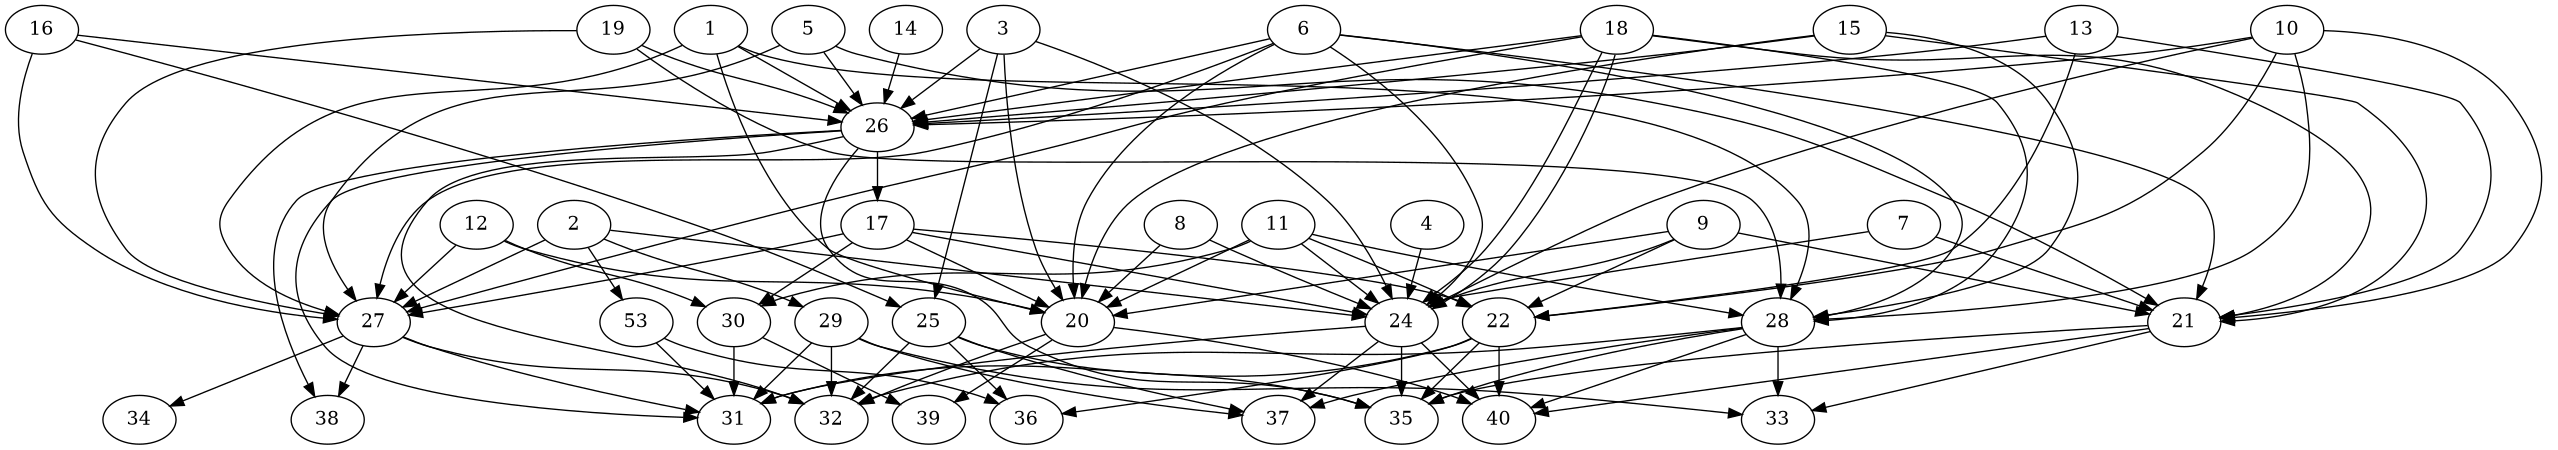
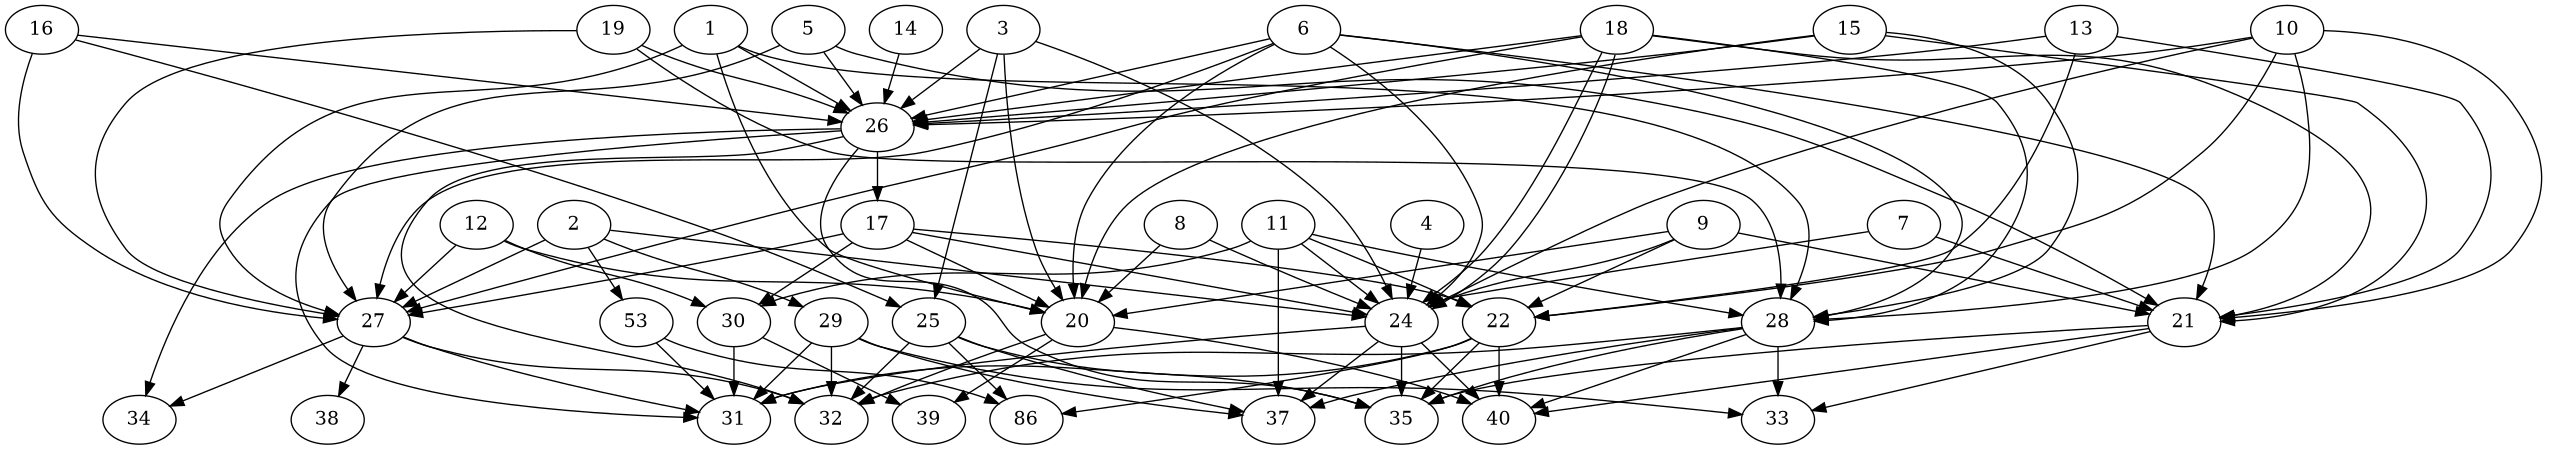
(377, 174) -> (442, 154)
(1184, 271) -> (1278, 315)
(1026, 420) -> (1026, 420)
